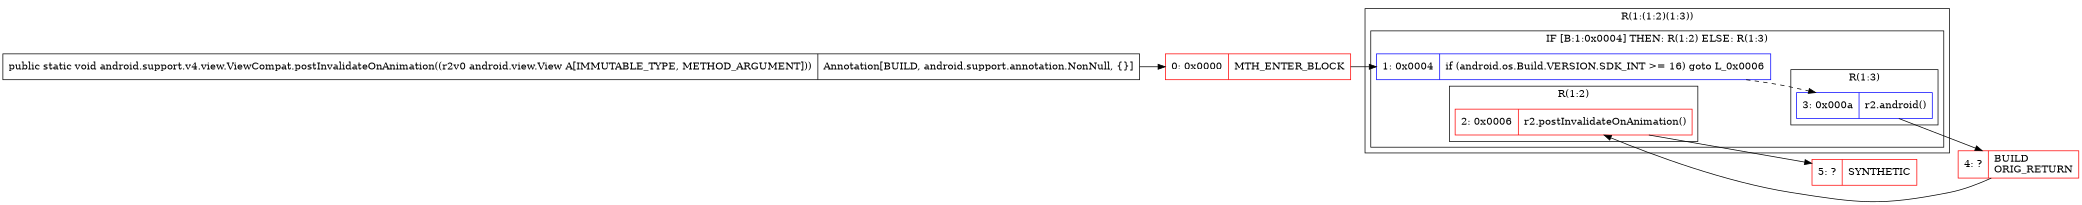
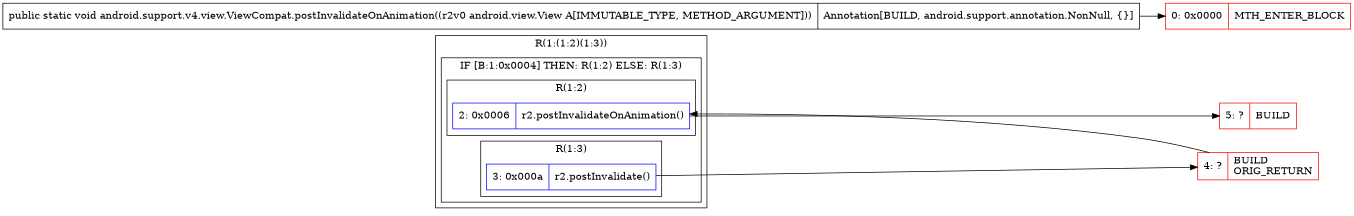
(1574, 67) -> none
(1896, 105) -> (602, 177)
(1574, 122) -> (571, 116)
(1880, 172) -> (1273, 116)
